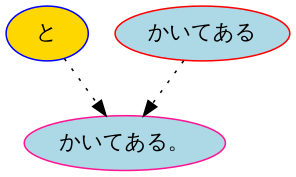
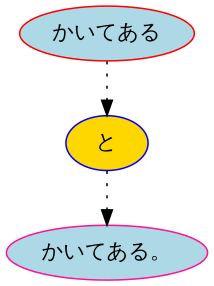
(168, 82) -> (107, 81)
